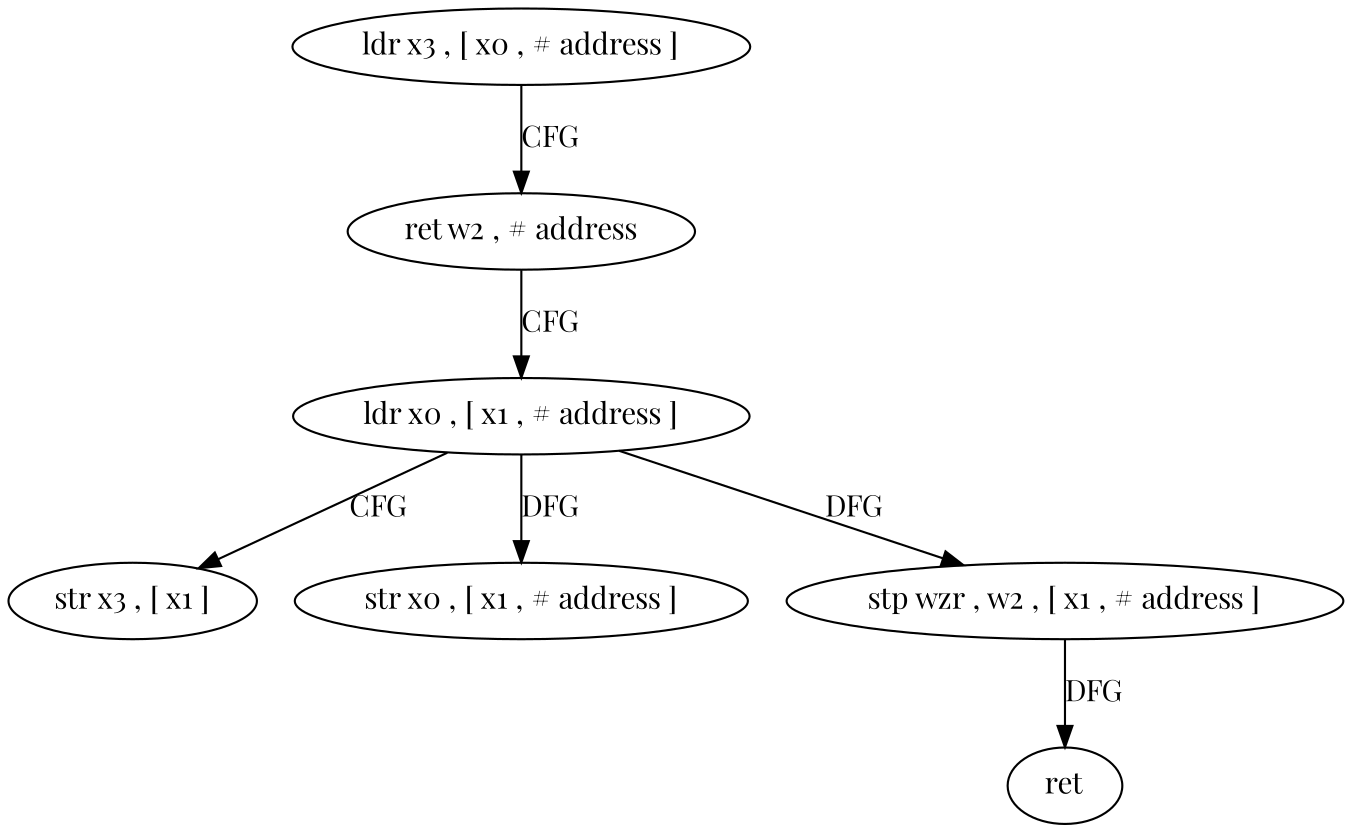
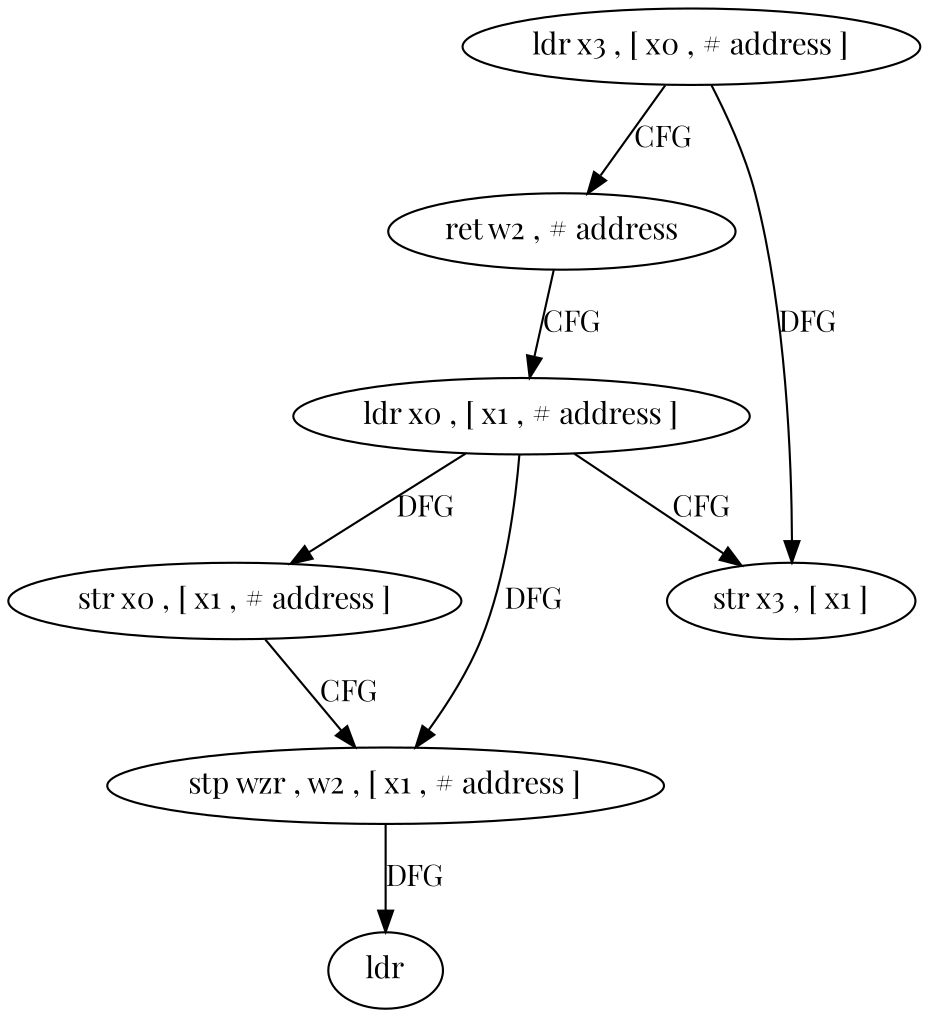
none -> (777, 308)
none -> (303, 685)
(1065, 786) -> (386, 970)
